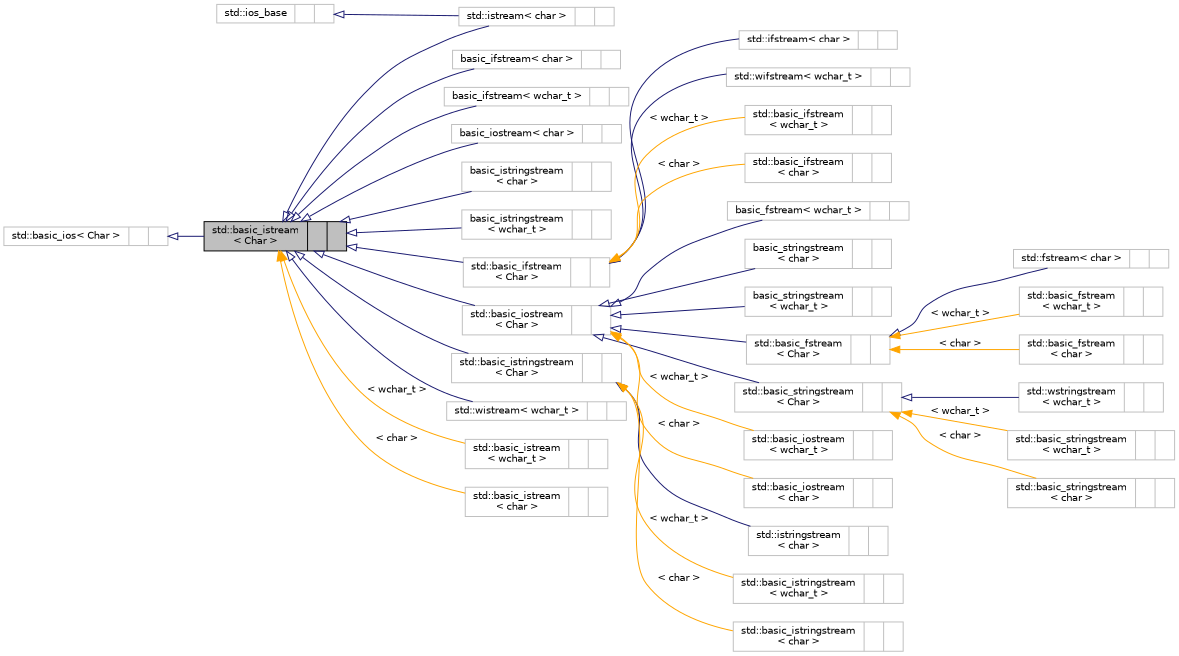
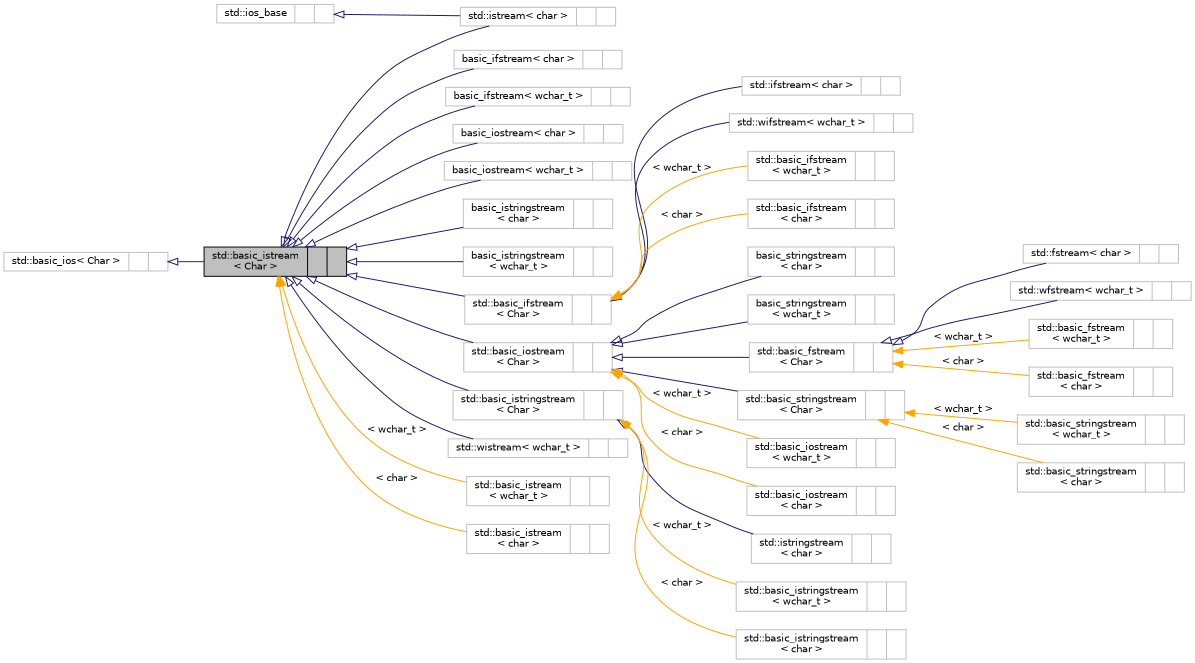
none -> (538, 171)
(818, 211) -> none
none -> (1101, 291)
(1091, 397) -> none
